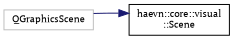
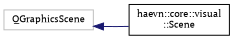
(106, 13) -> (116, 27)
